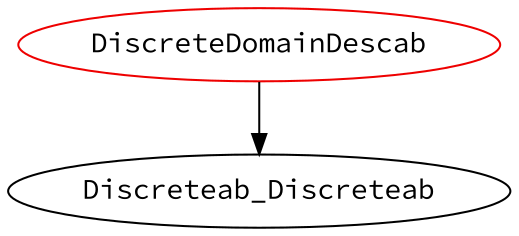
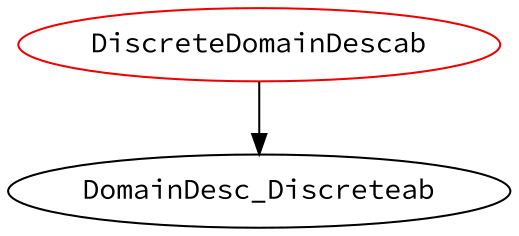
(259, 191) -> (259, 191)
